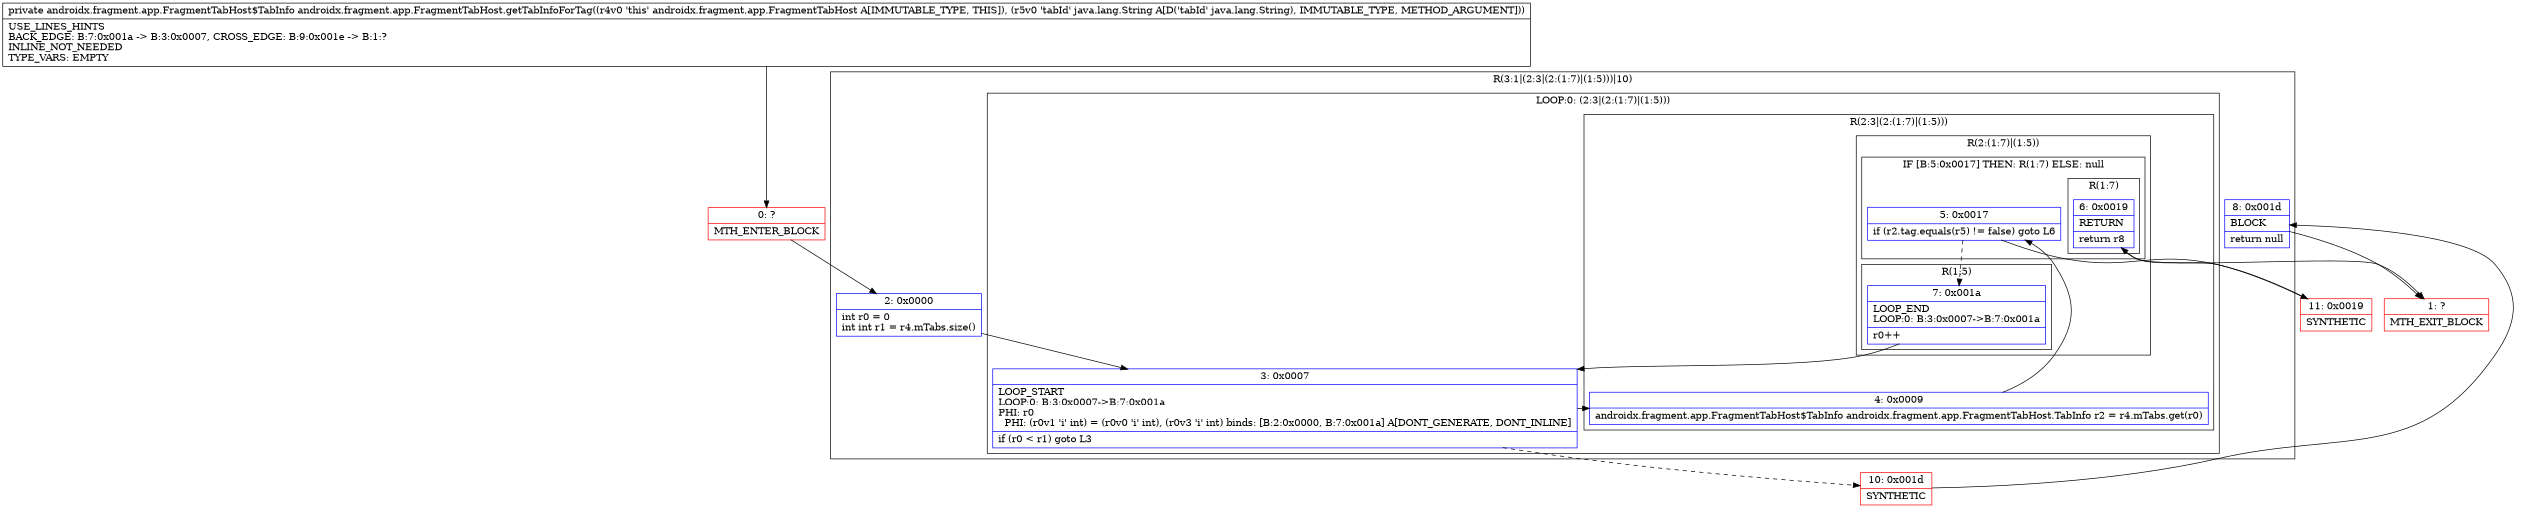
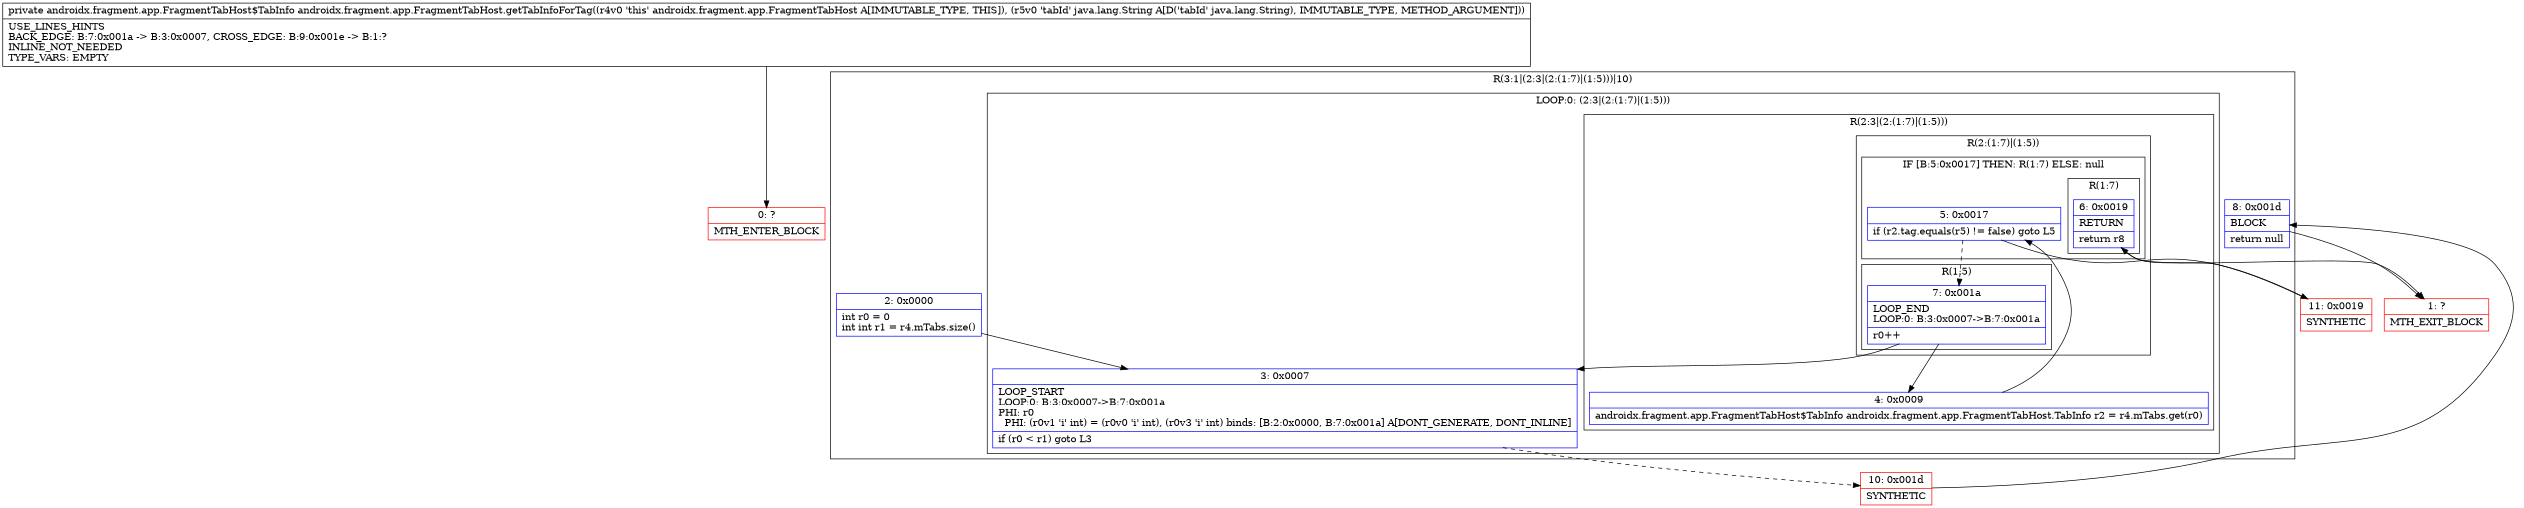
(1964, 232) -> (1964, 232)
(835, 267) -> none
(1580, 408) -> (1925, 365)
